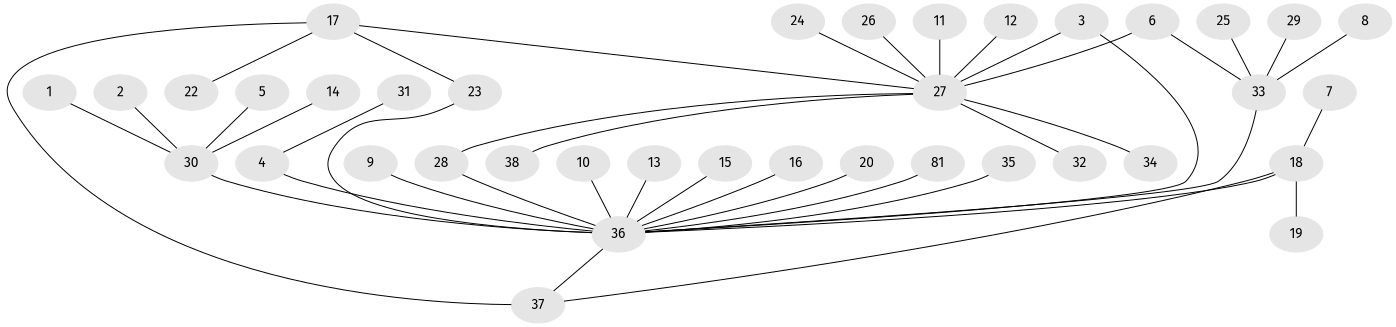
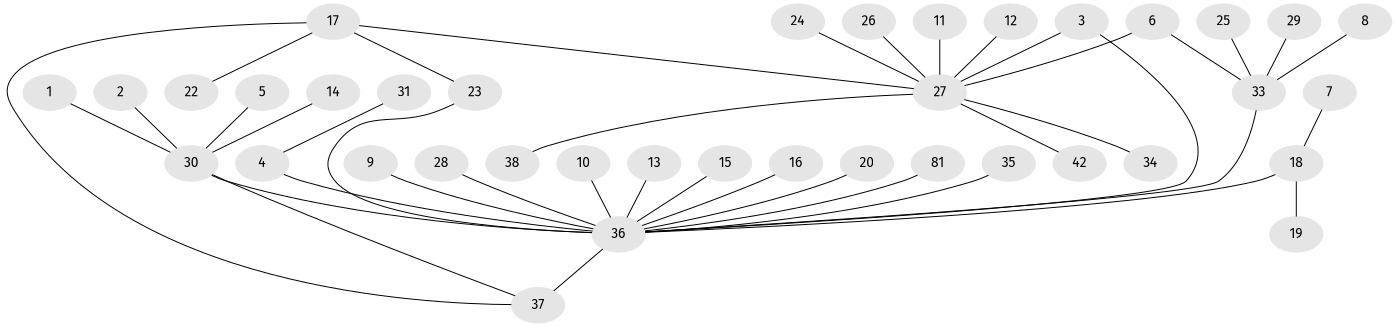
(685, 107) -> none
(1080, 163) -> (1080, 163)
(921, 248) -> (363, 237)
